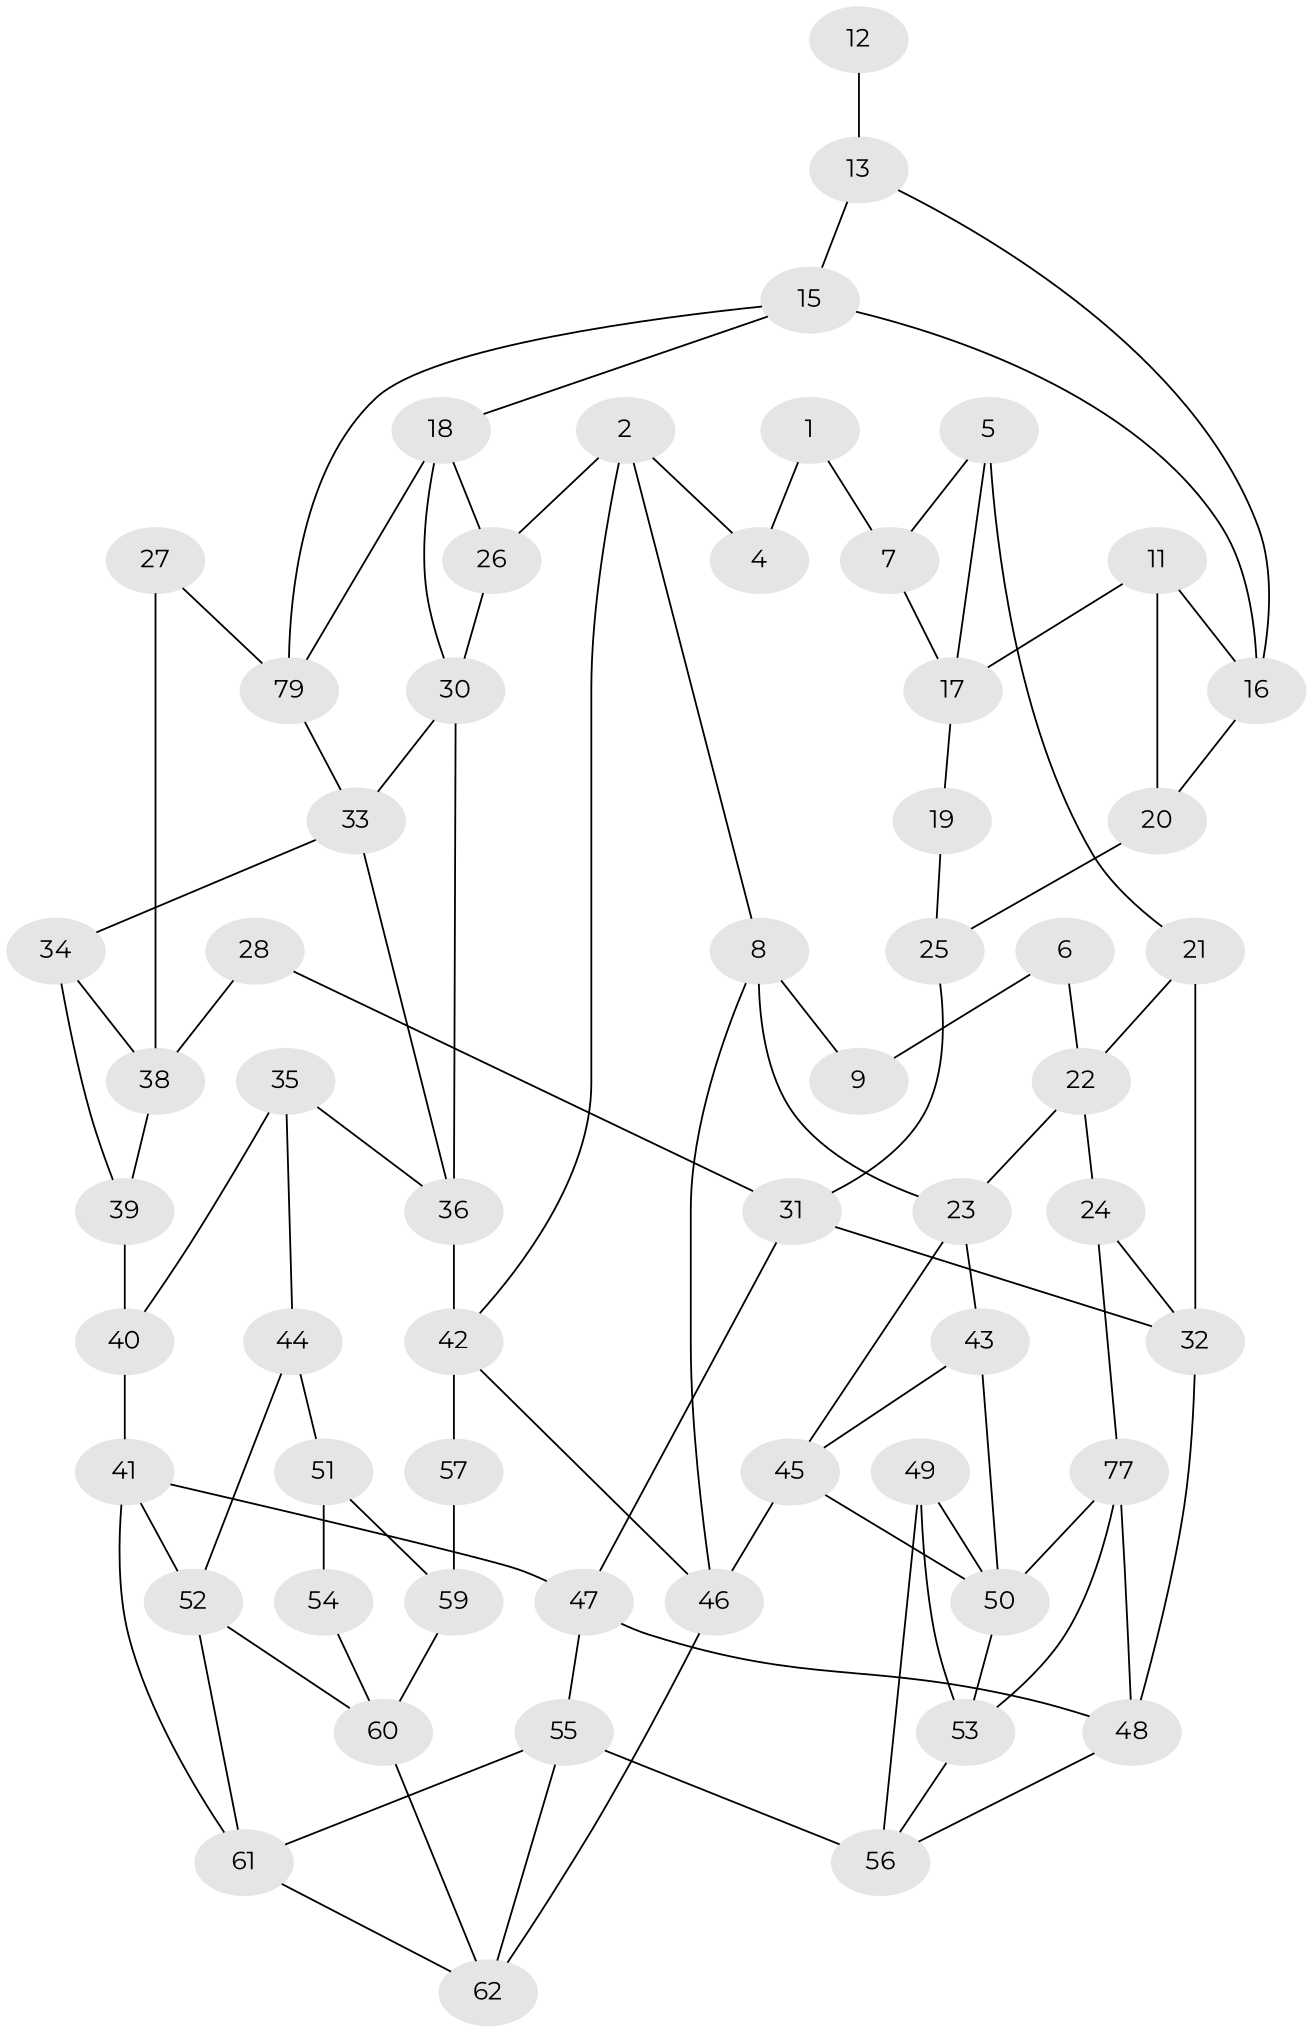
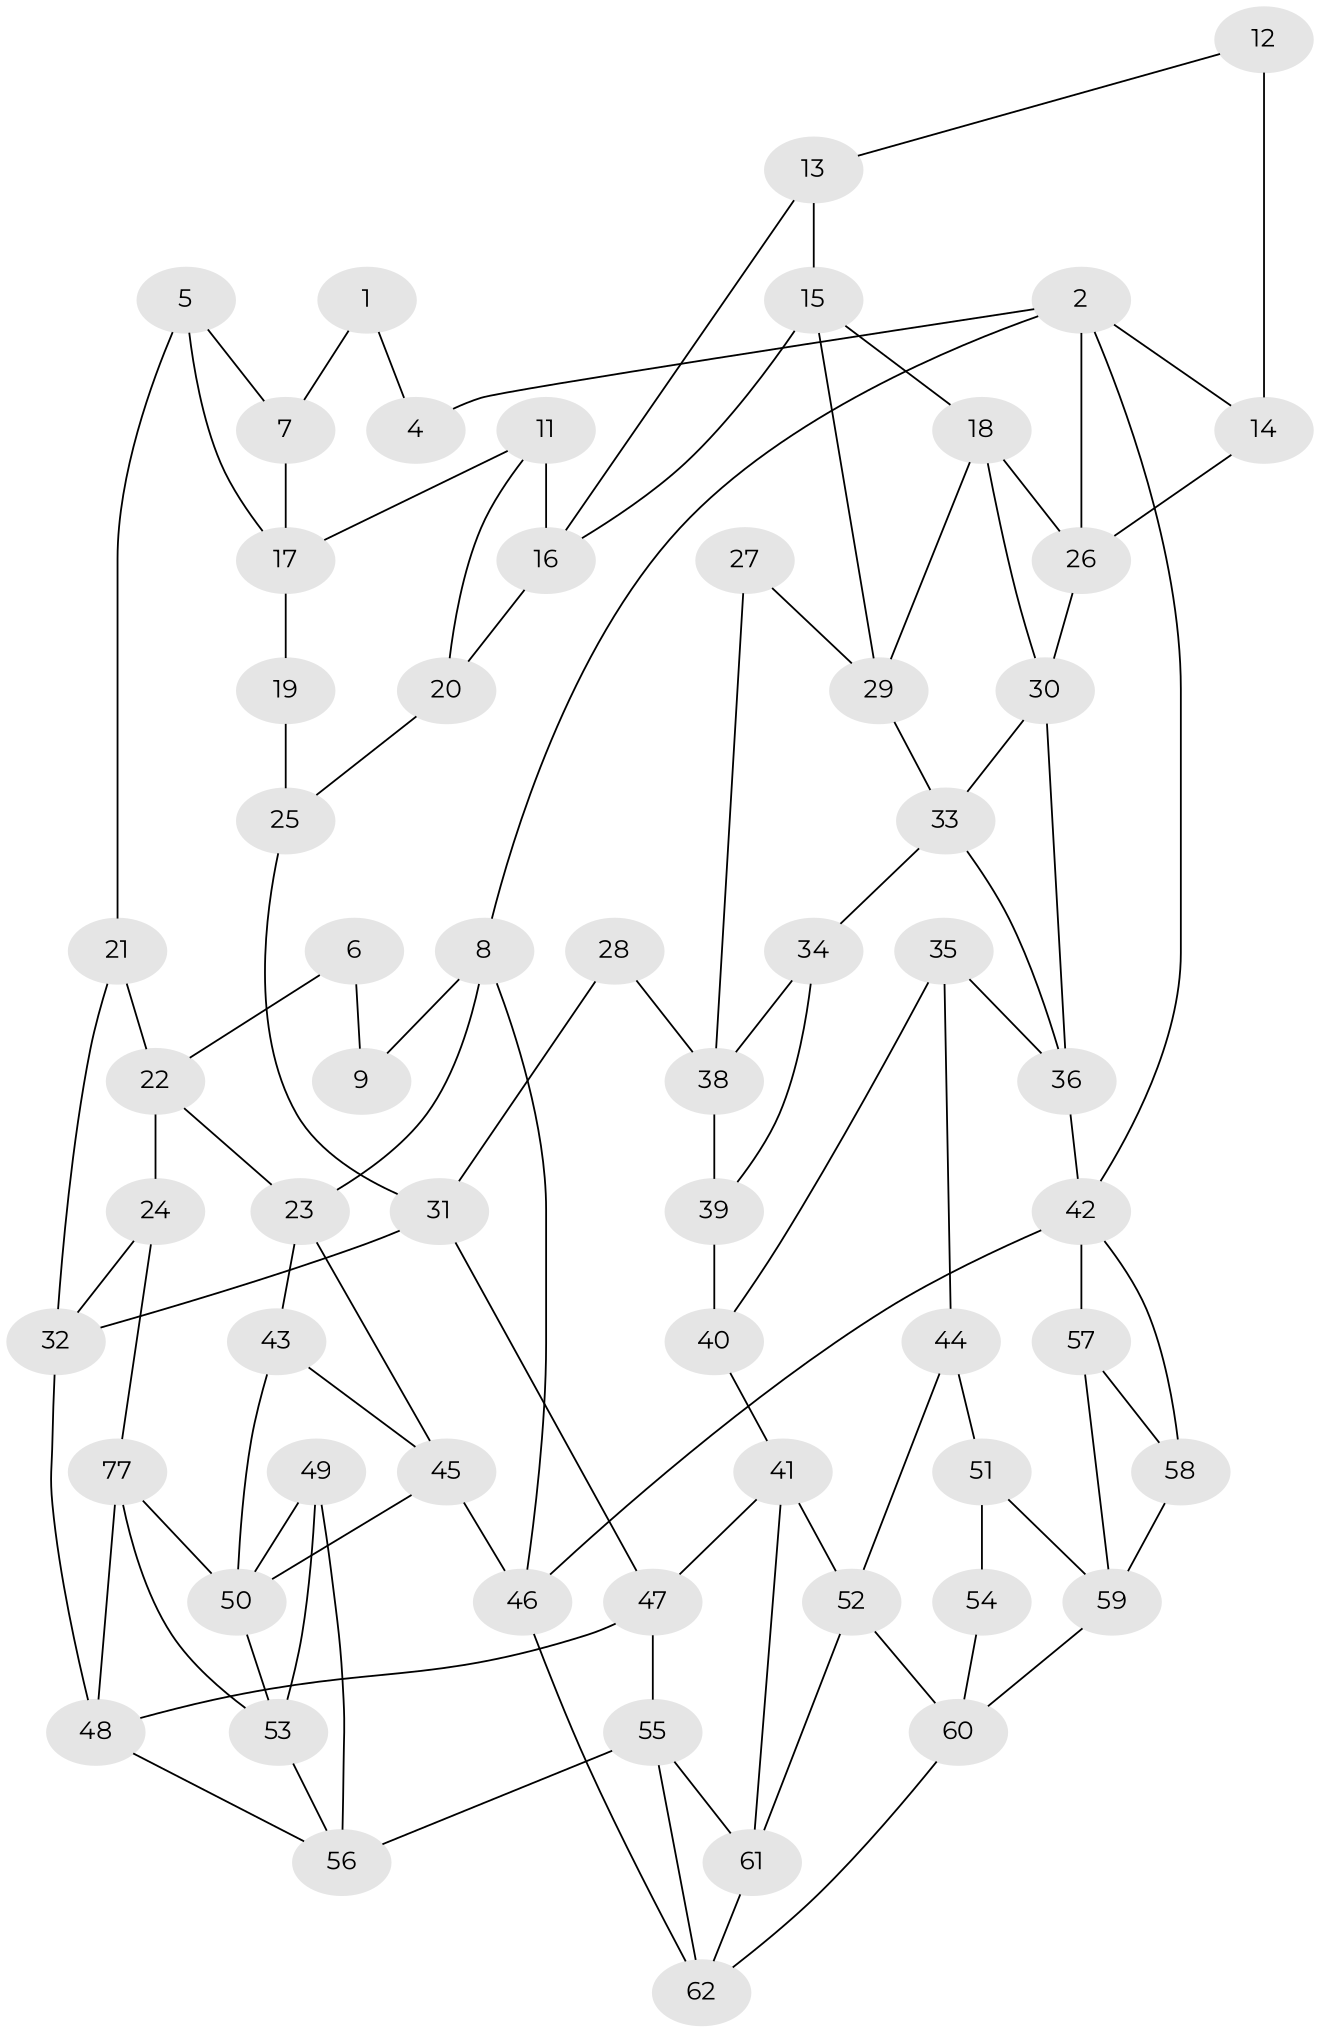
none -> (1264, 430)
(289, 691) -> (879, 691)
none -> (1181, 1472)
